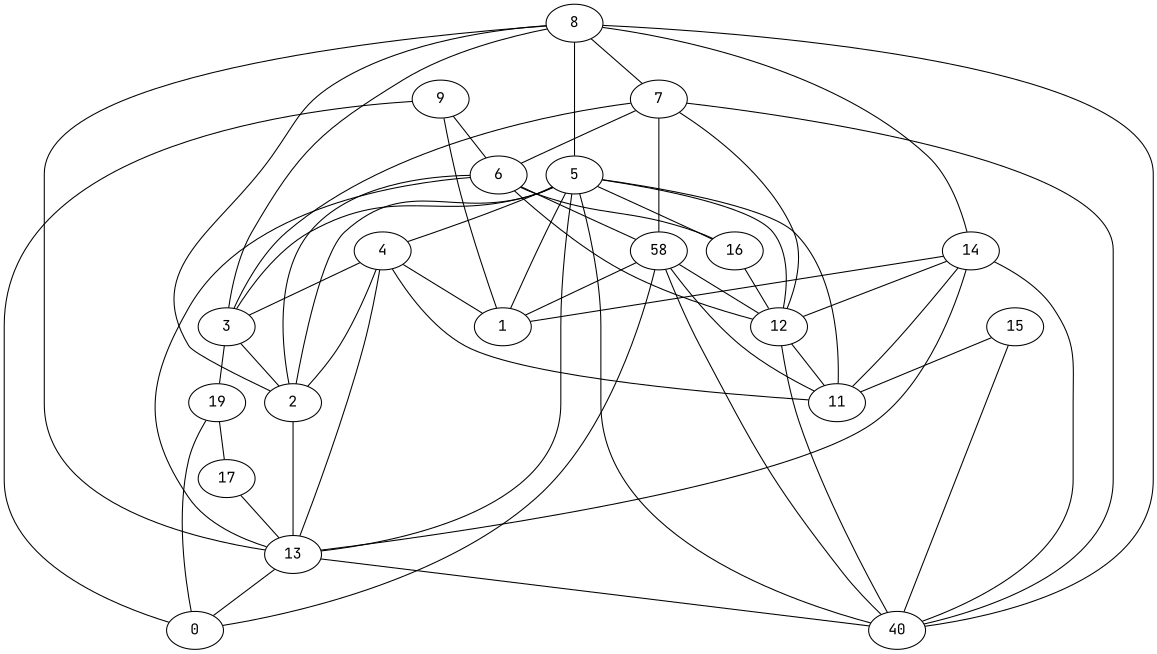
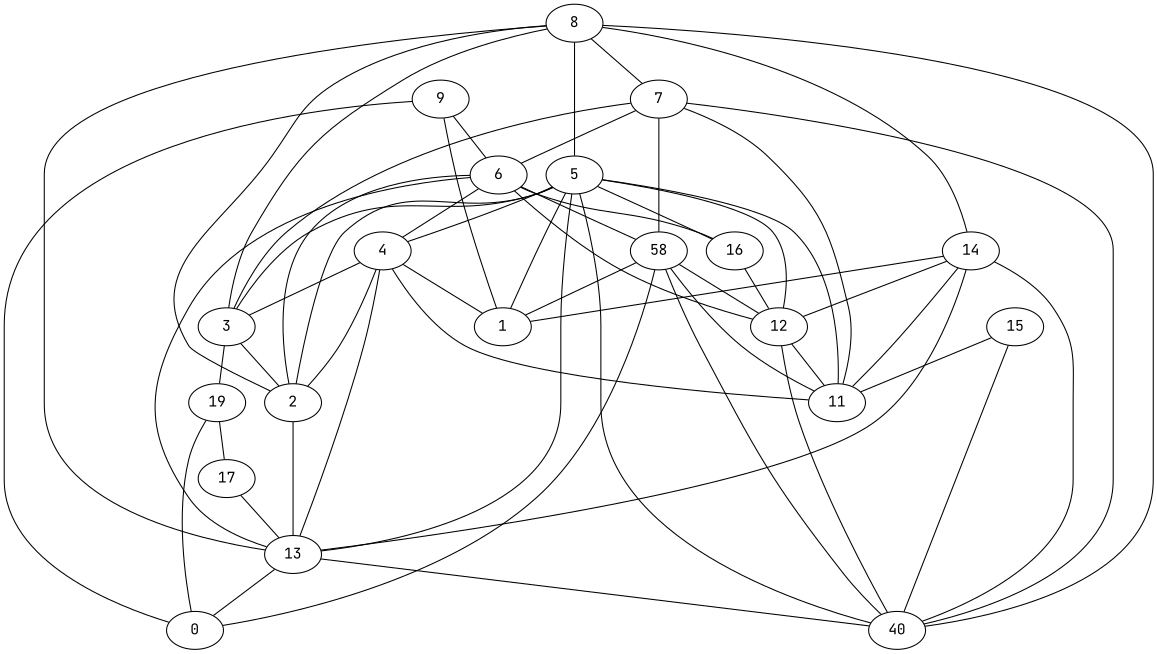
(771, 194) -> (817, 216)
none -> (441, 213)
